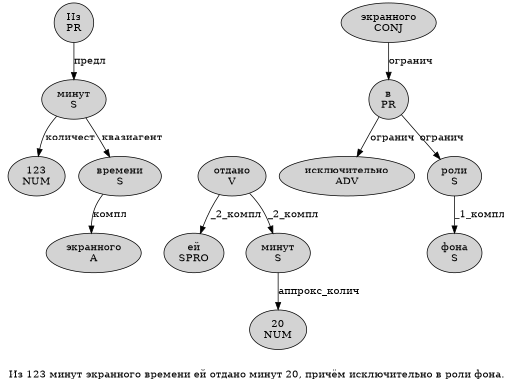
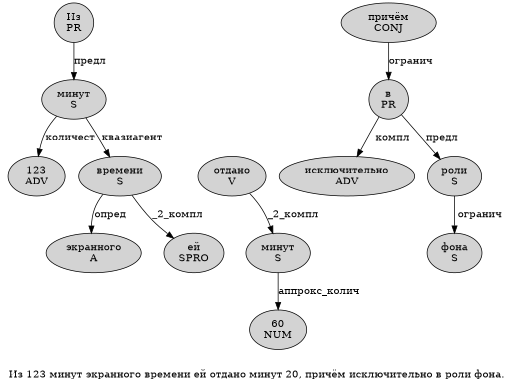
(389, 23) -> (389, 23)
(393, 138) -> (393, 138)
(442, 138) -> (442, 138)
(37, 176) -> (37, 176)
(210, 210) -> (148, 216)
(110, 215) -> (110, 215)
(480, 215) -> (480, 215)
(278, 330) -> (278, 330)
